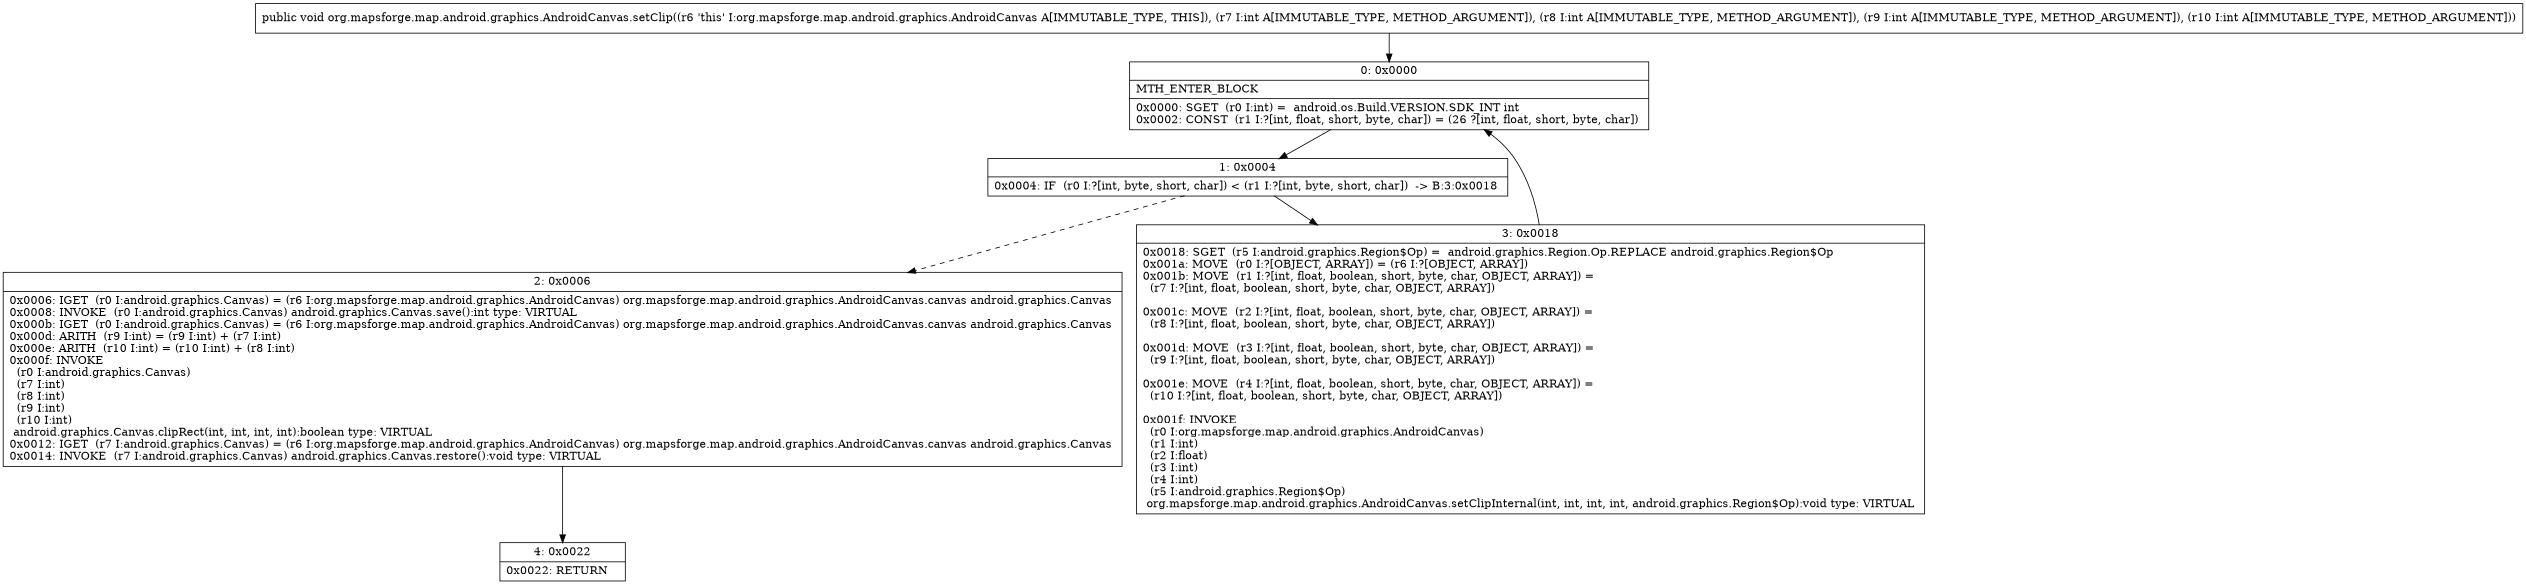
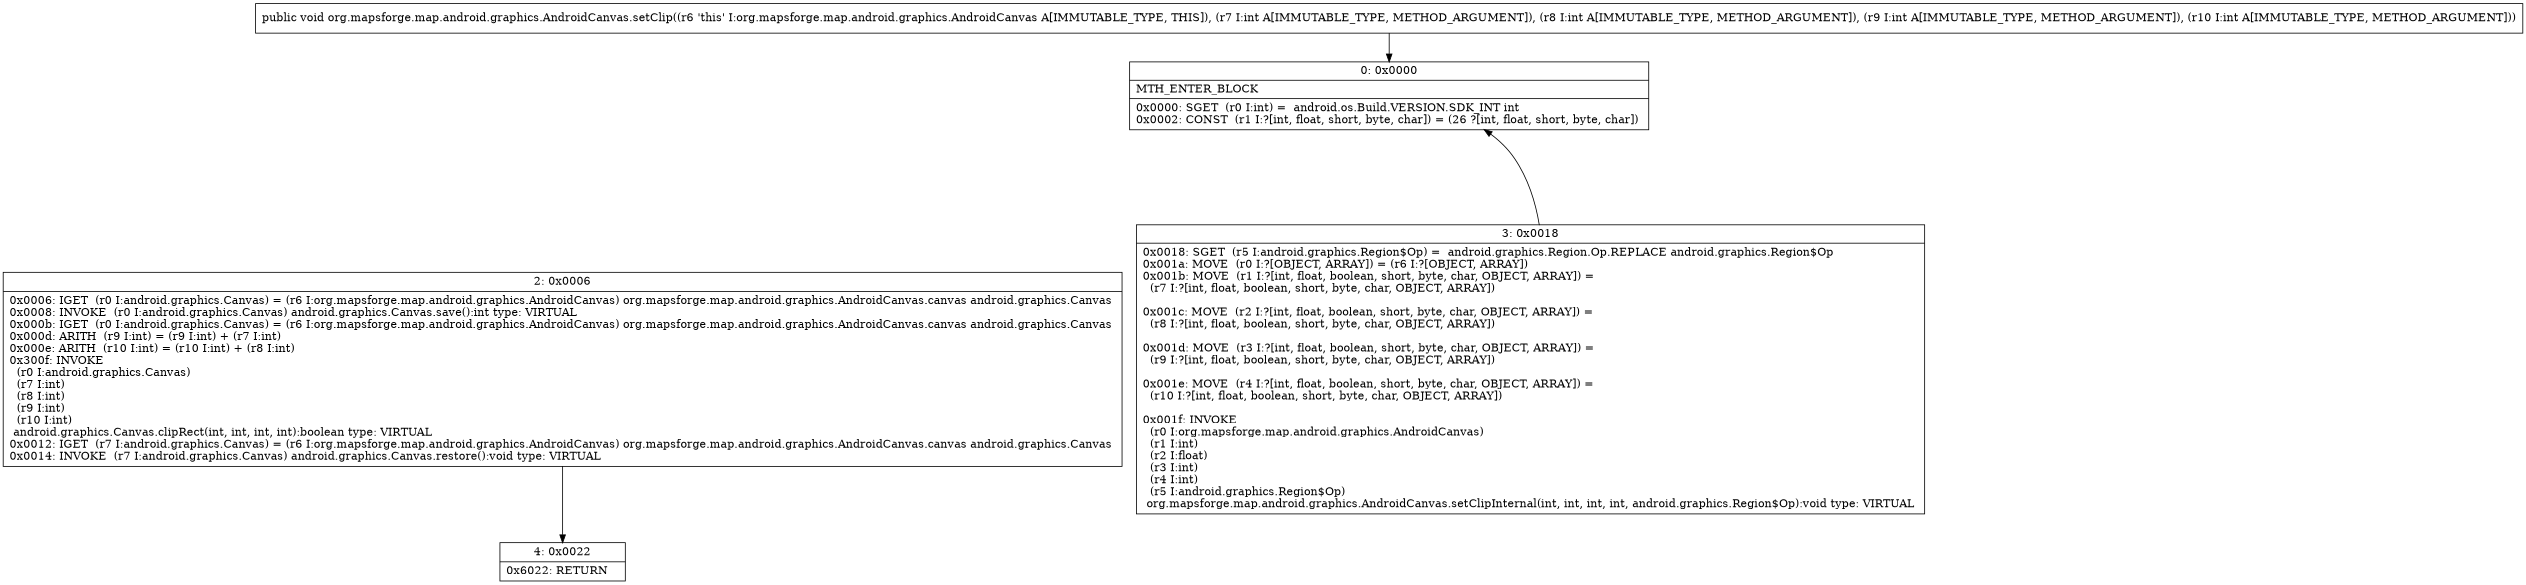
(1248, 177) -> none
(60, 361) -> (60, 361)
(563, 571) -> (563, 571)
